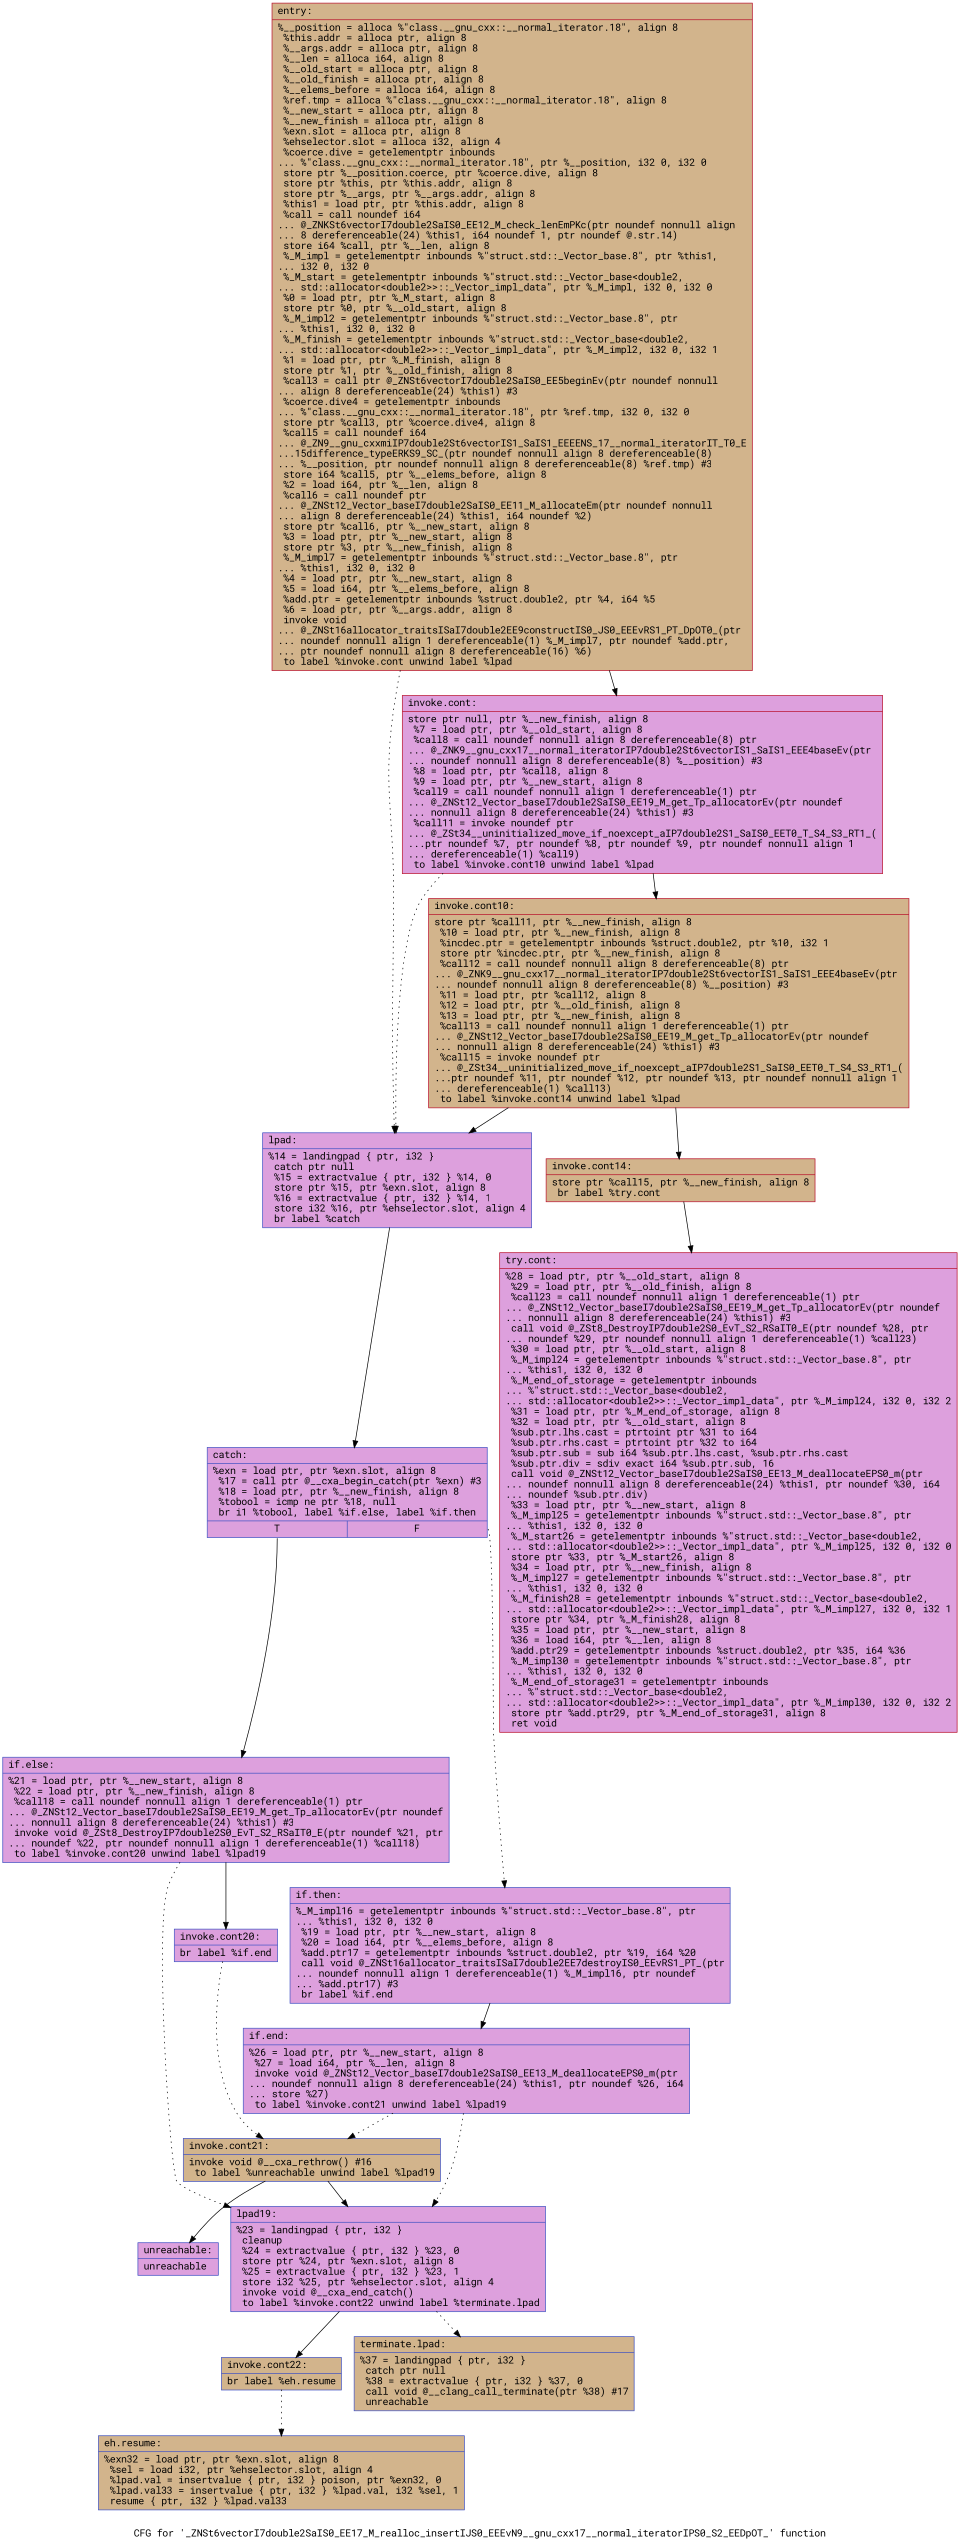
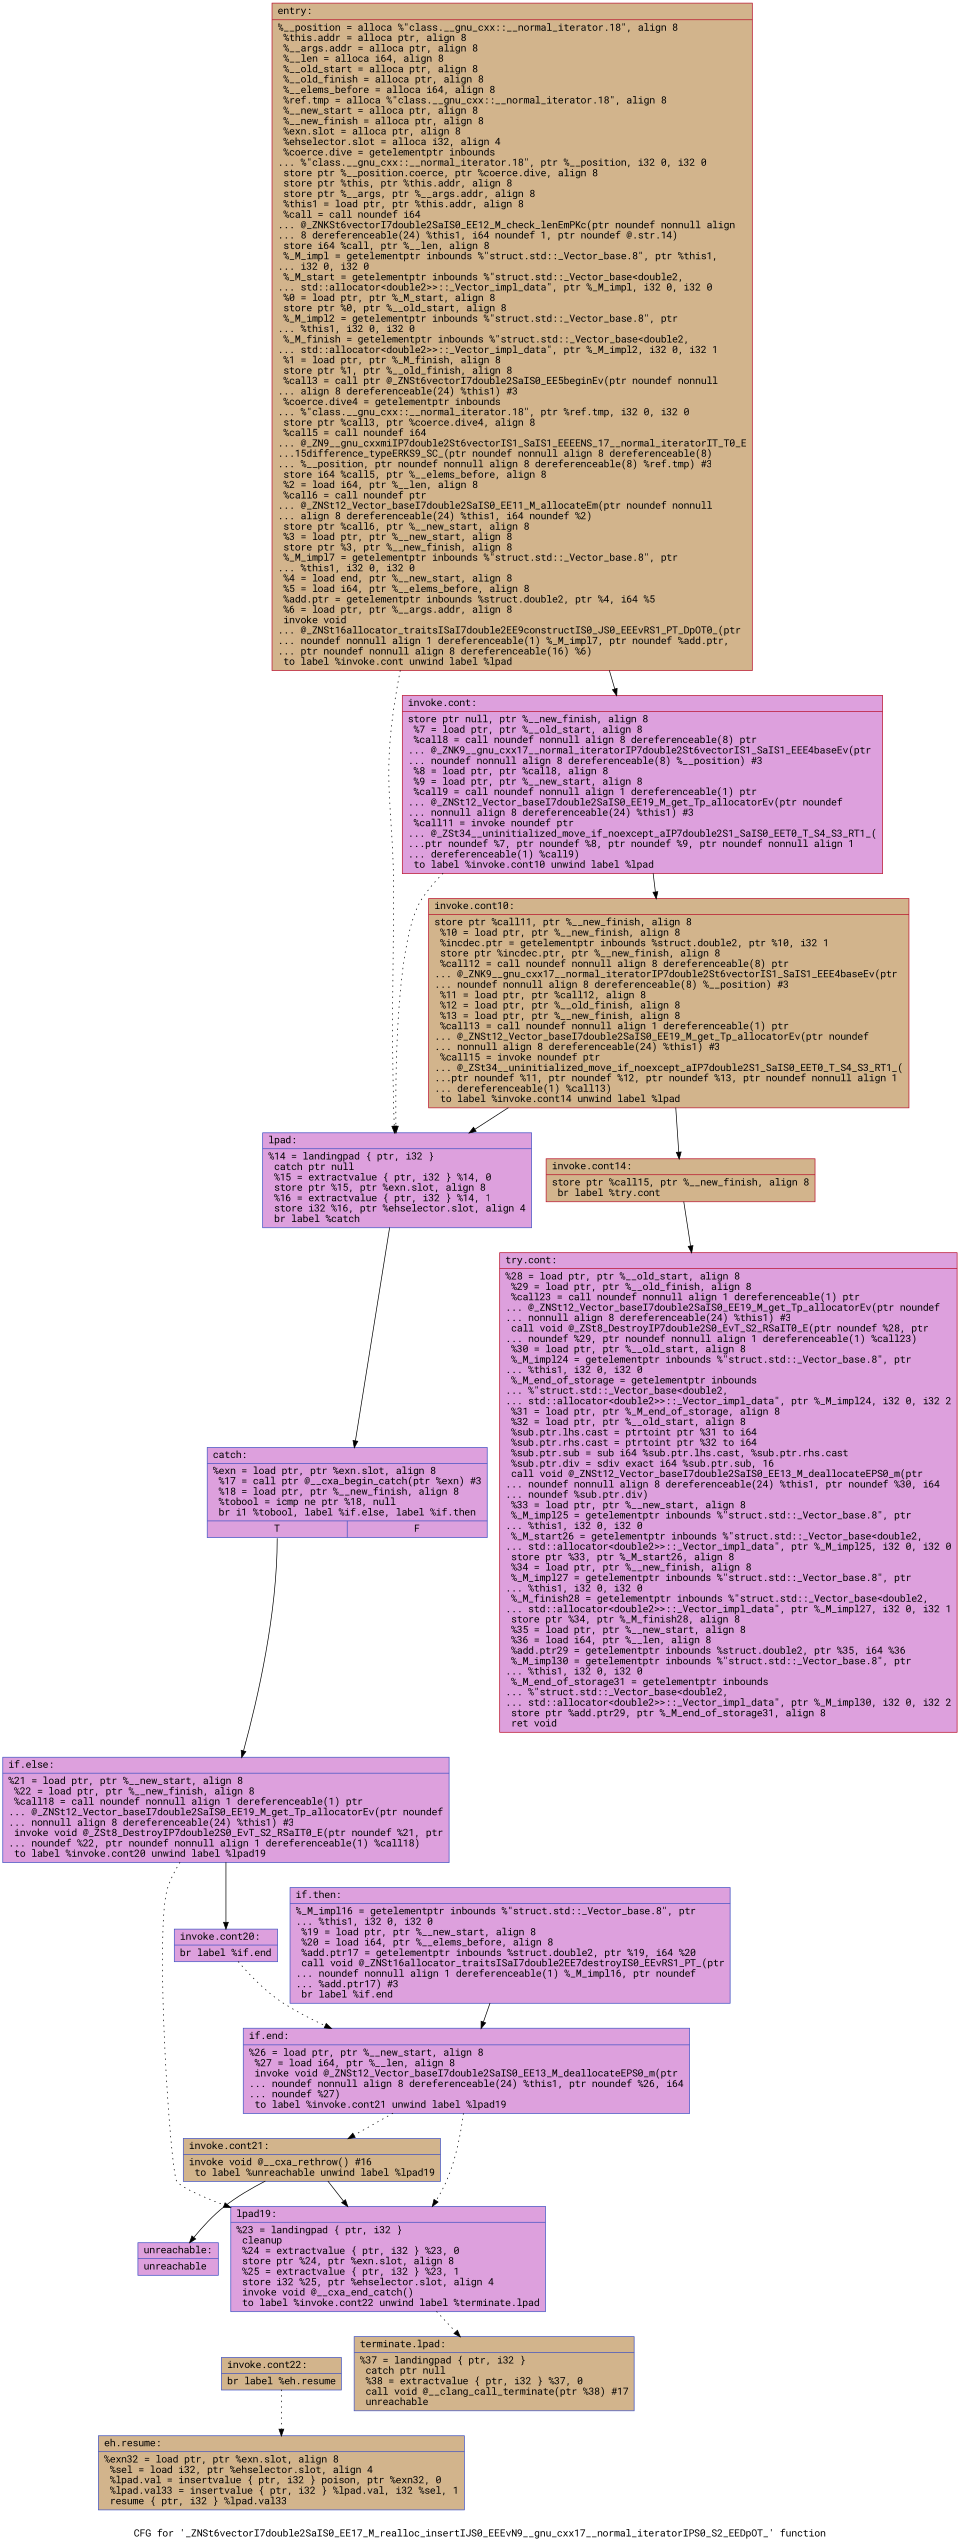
(395, 579) -> (395, 579)
(493, 1705) -> none
(218, 2054) -> (277, 1999)
(289, 2094) -> (295, 2094)
(320, 2332) -> none
